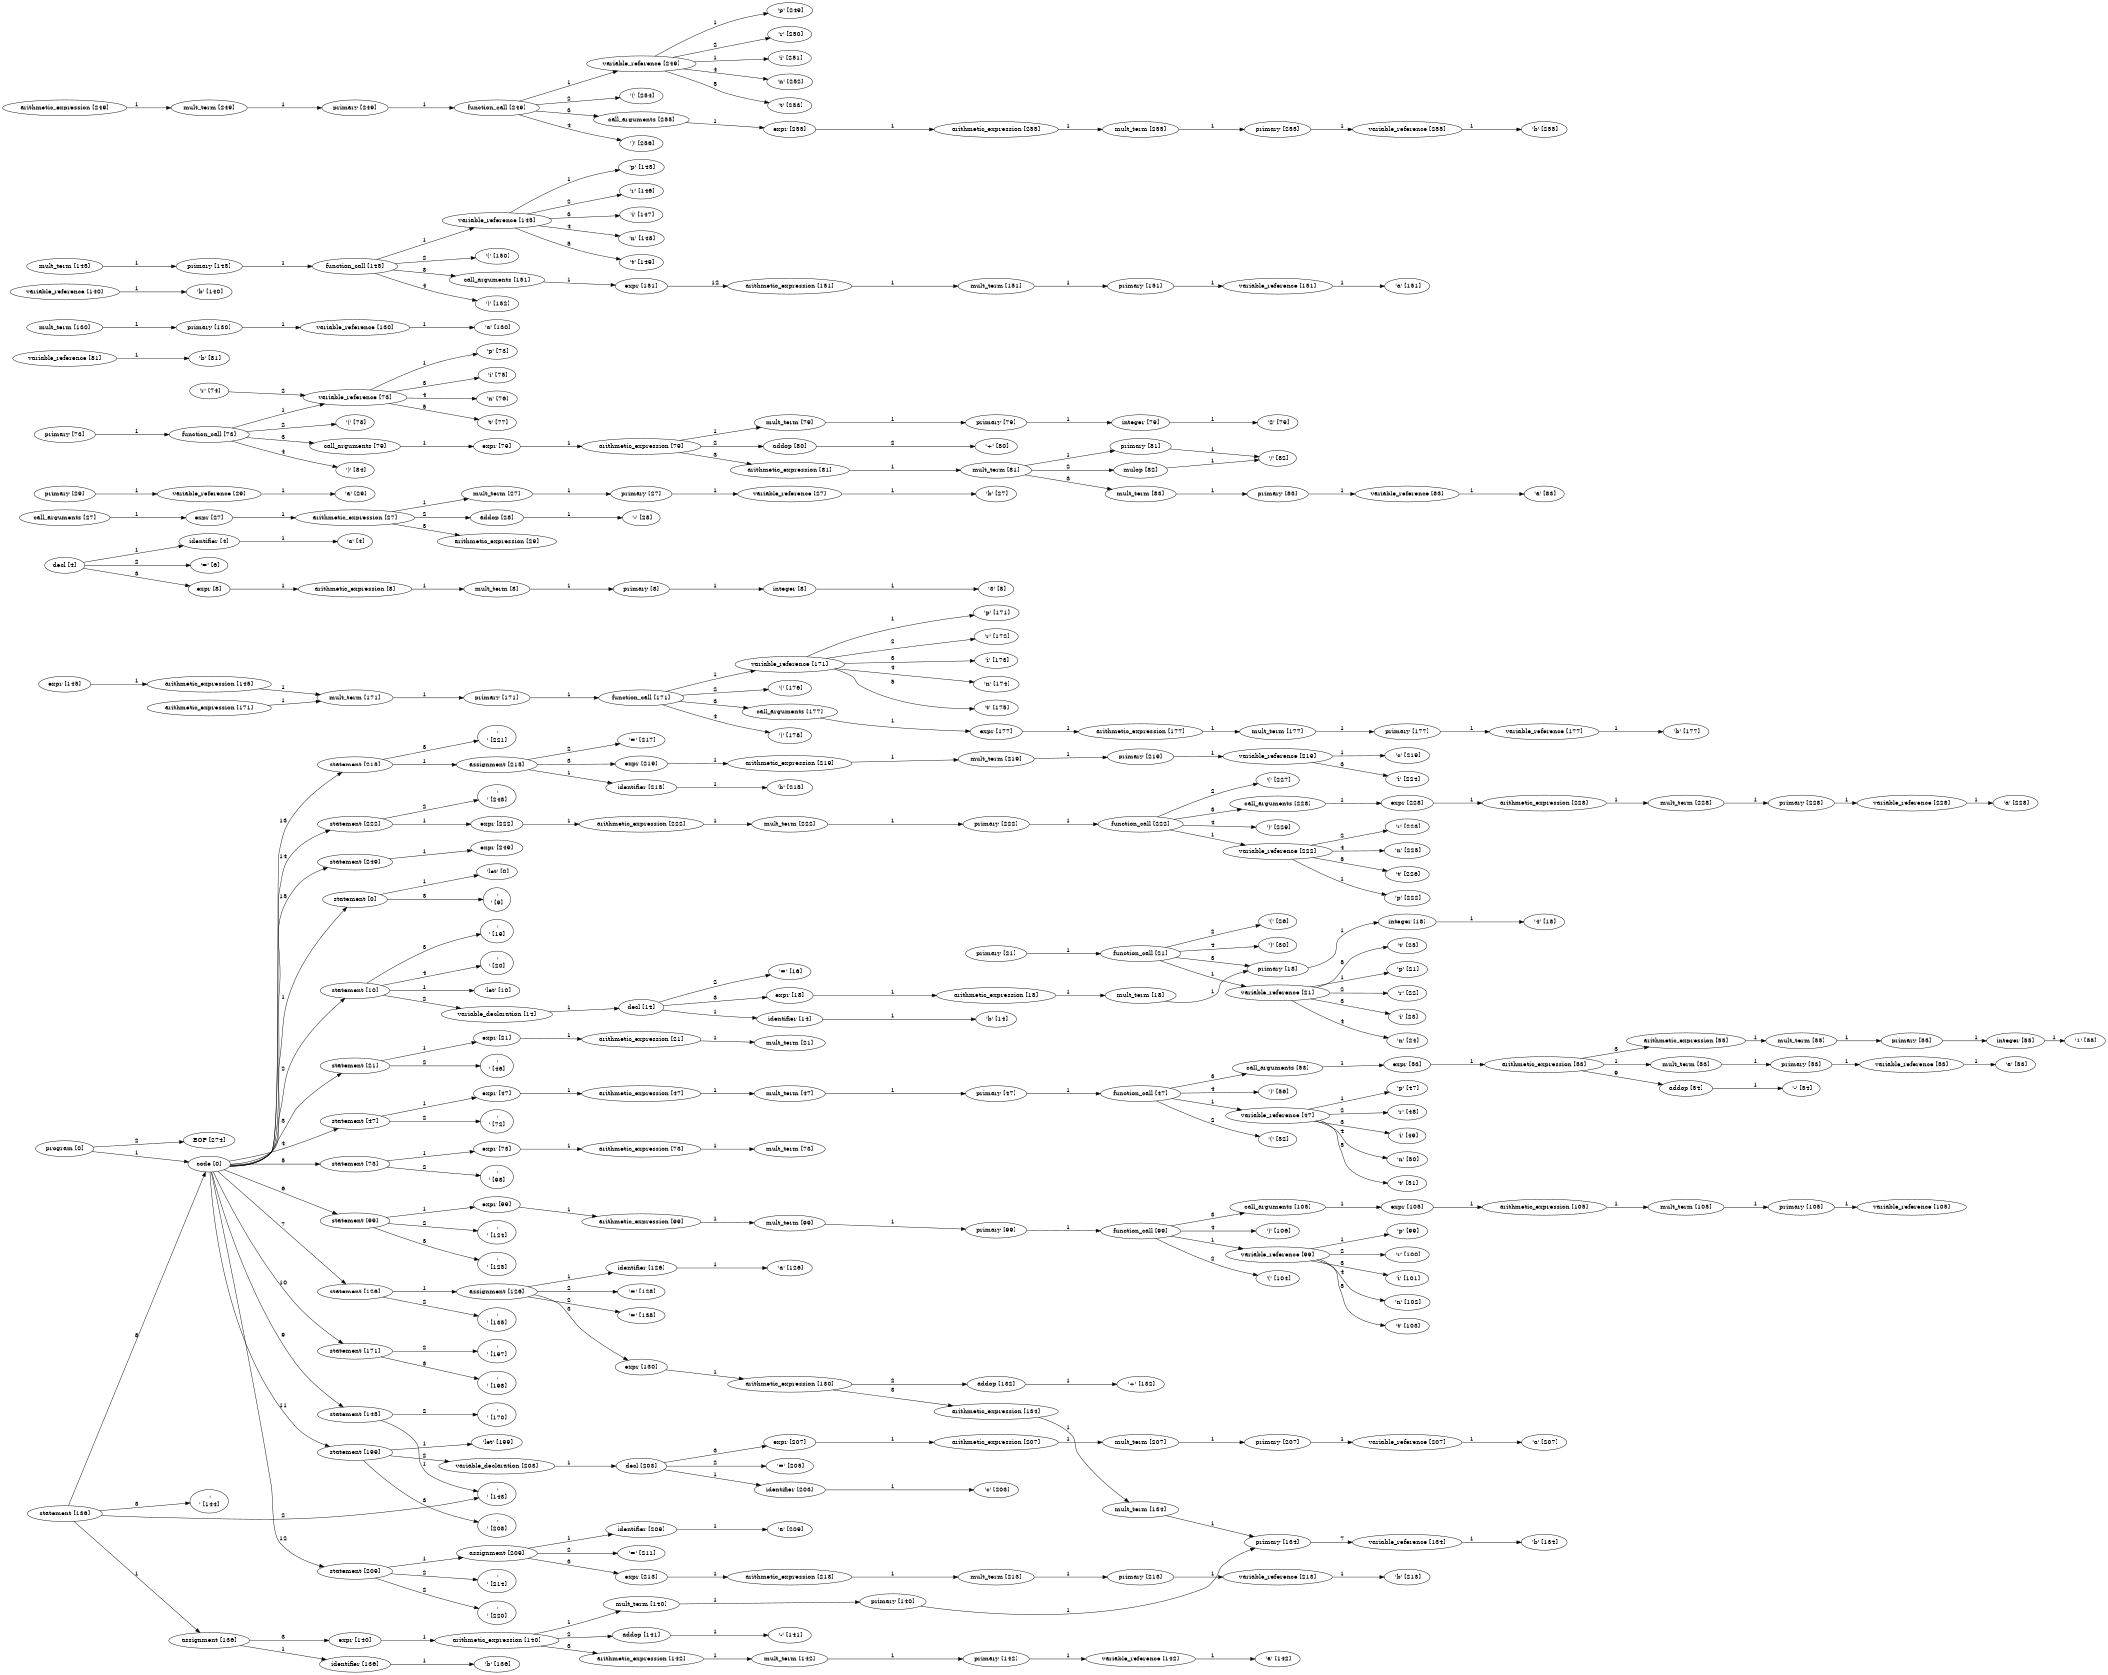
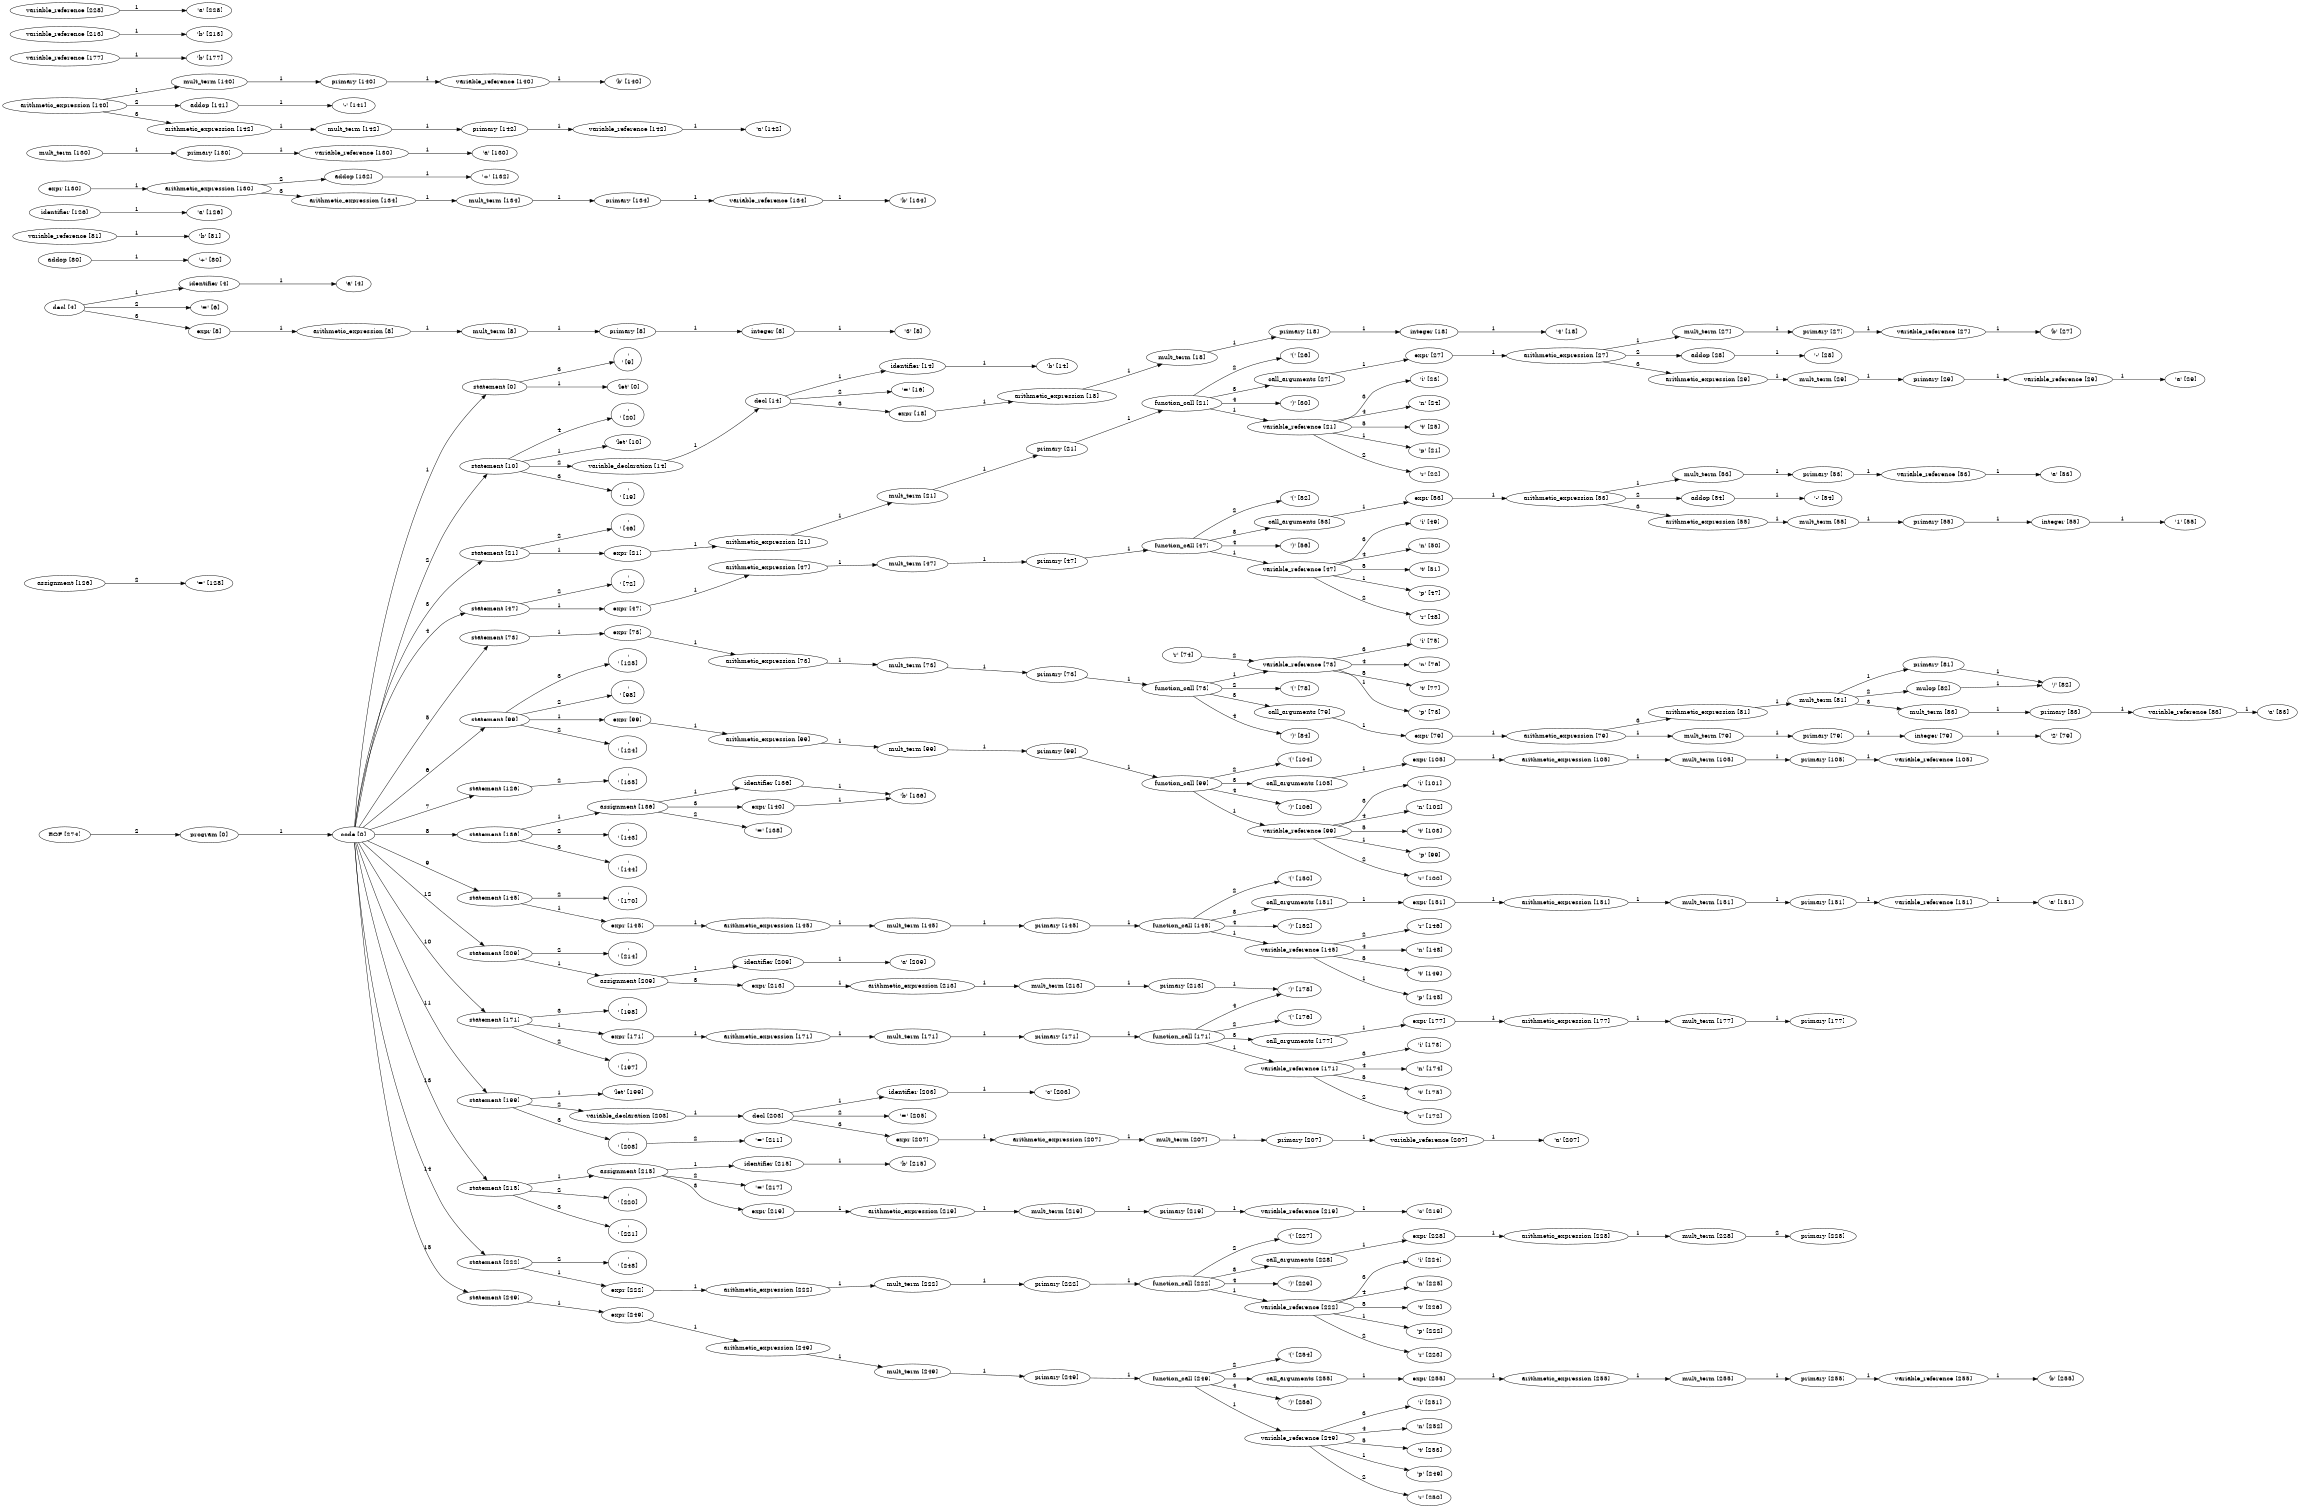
(716, 58) -> (1364, 1414)
(641, 215) -> none
(716, 283) -> (1494, 899)
none -> (1823, 380)
(893, 443) -> (137, 257)
(730, 446) -> none
none -> (983, 473)
(996, 613) -> none
none -> (985, 670)
(288, 692) -> (850, 926)
(1463, 732) -> none
(1348, 769) -> (1369, 1278)
(1756, 800) -> (1778, 1233)
(1844, 803) -> none
(1210, 961) -> (1238, 392)
none -> (628, 1037)
(1616, 1073) -> (1638, 495)
(136, 1145) -> (133, 835)
(431, 1171) -> (564, 705)
(568, 1280) -> none
(422, 1292) -> none
(572, 1304) -> (700, 819)
(578, 1326) -> none
none -> (691, 1330)
(136, 1341) -> (414, 835)
(420, 1462) -> (561, 912)
(1342, 1539) -> (696, 197)
(575, 1553) -> (693, 1142)
(1196, 1577) -> (1244, 988)
(425, 1594) -> (567, 1194)
(1095, 1612) -> (411, 82)
(406, 1640) -> (840, 803)
